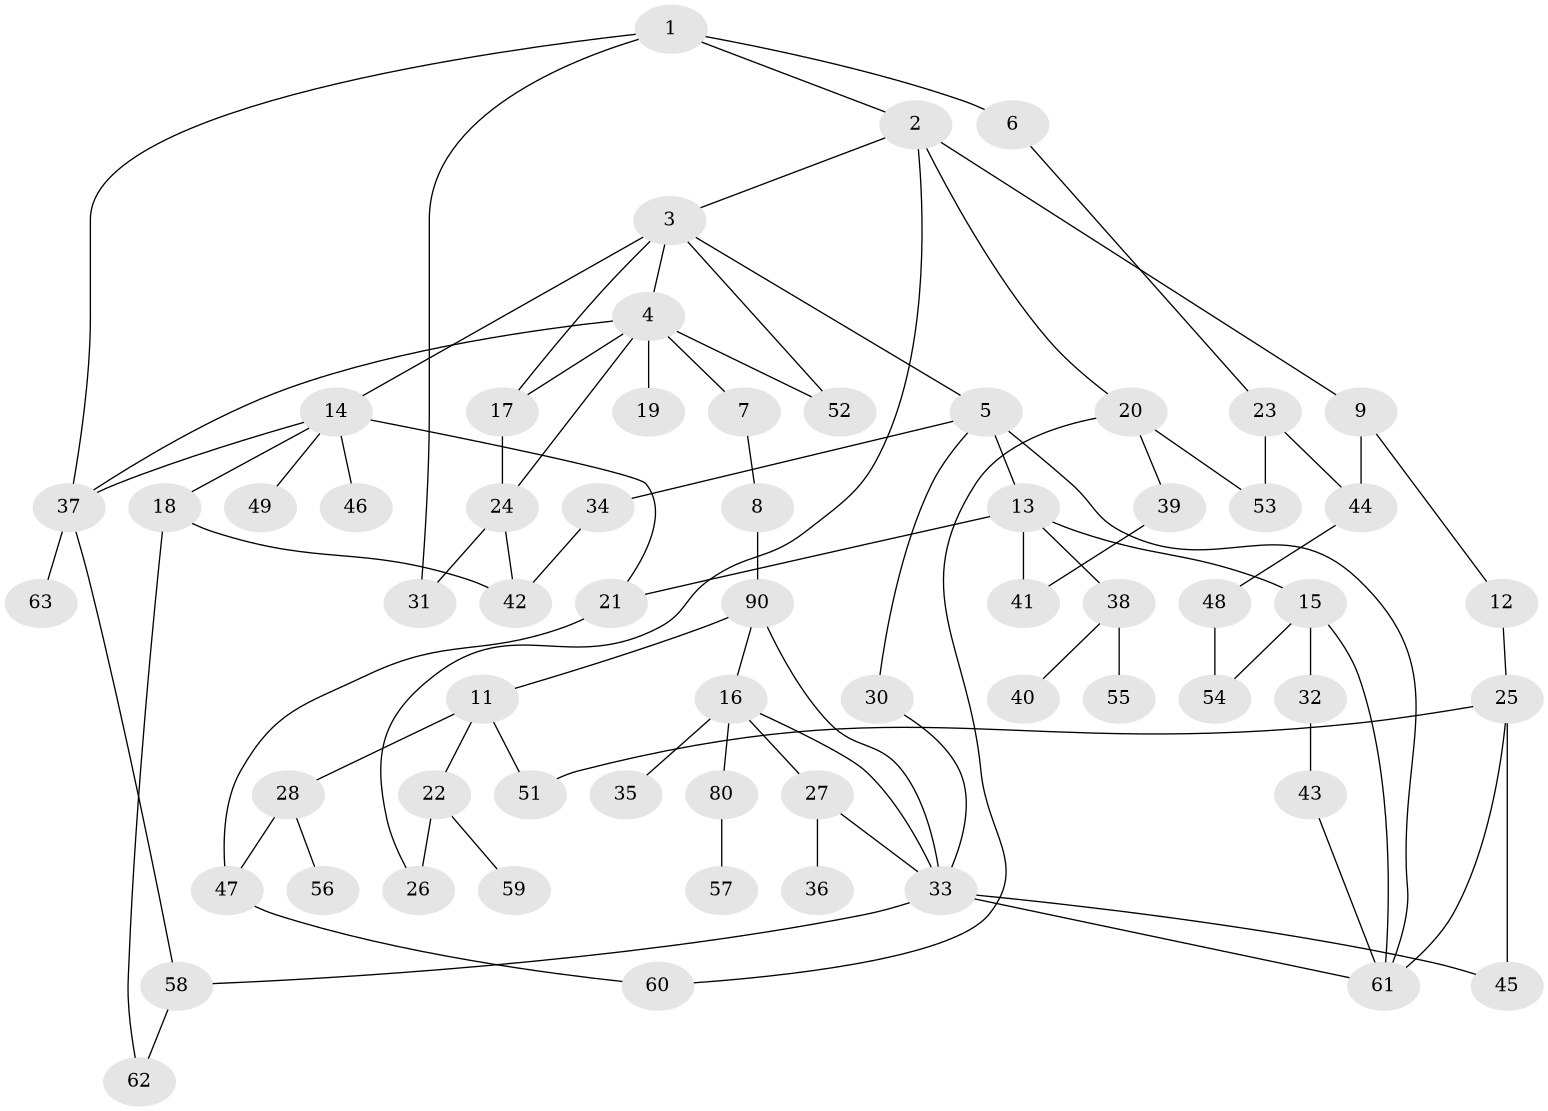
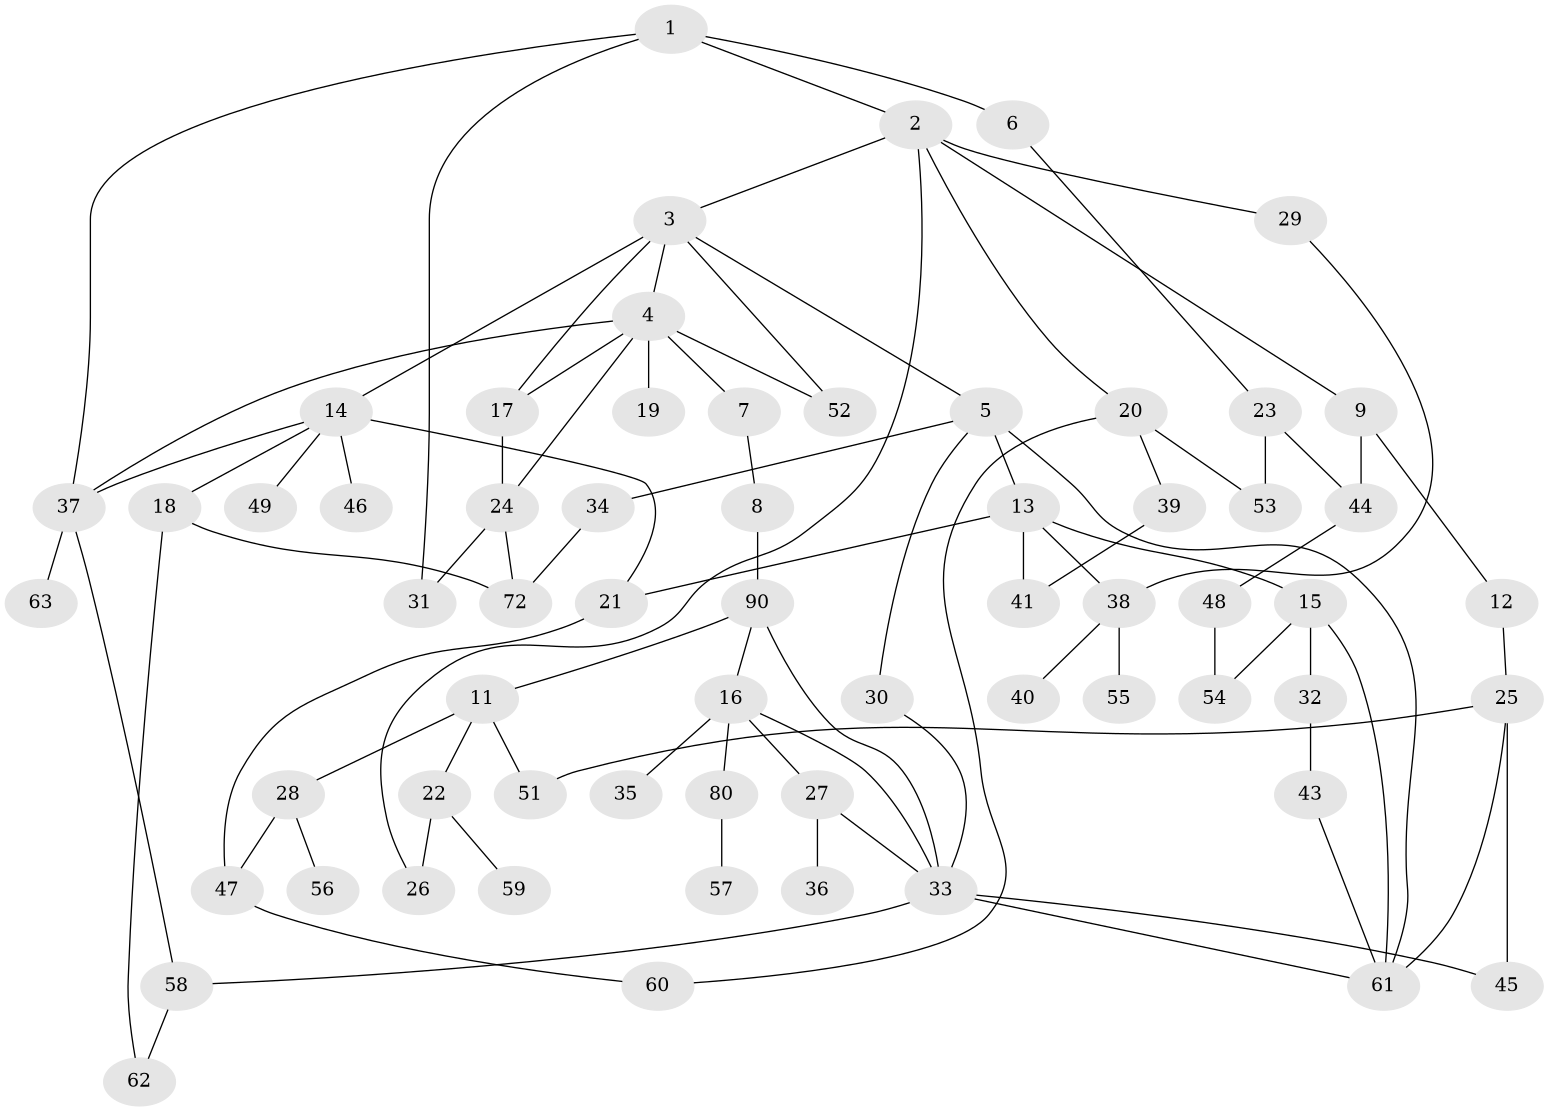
none -> (1291, 221)
(516, 603) -> (516, 603)
